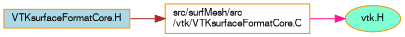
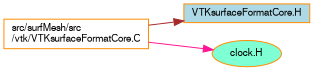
(143, 19) -> (161, 24)
(373, 19) -> (247, 54)
